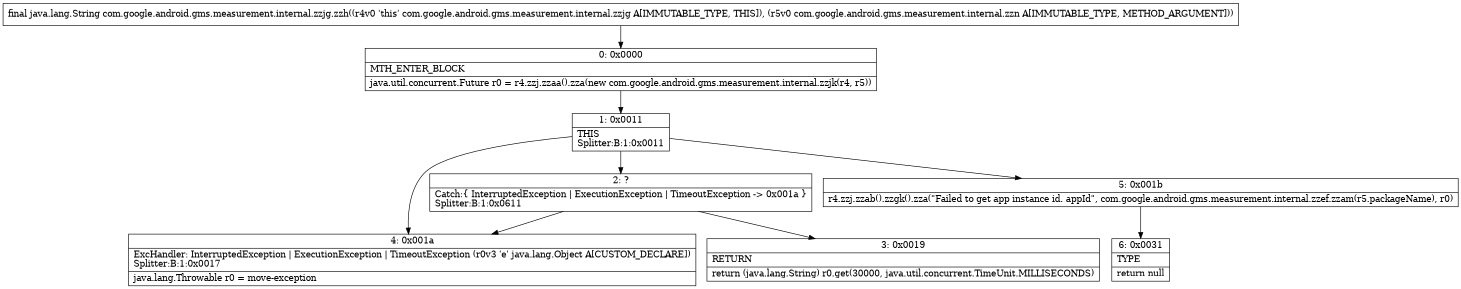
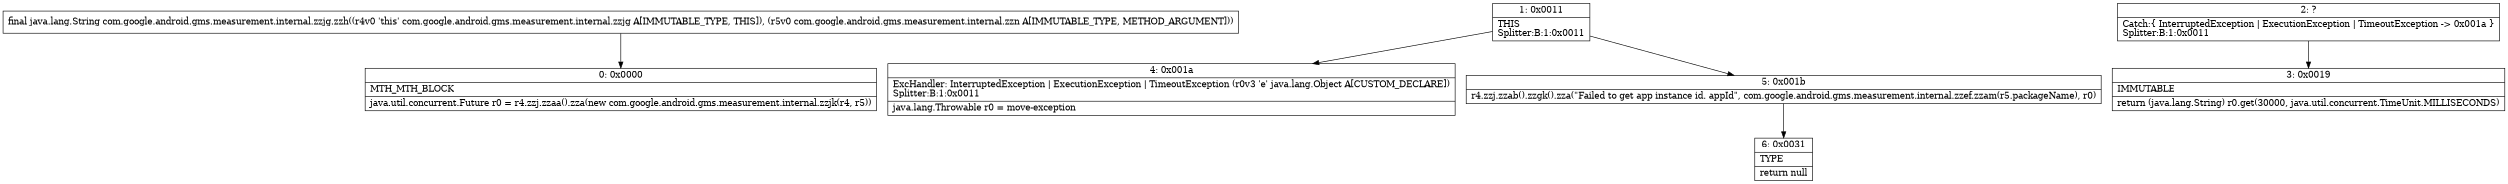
(417, 69) -> (412, 89)
(621, 99) -> none
(621, 159) -> none
(478, 204) -> (2166, 34)
(531, 222) -> none
(732, 260) -> (2146, 89)
(177, 264) -> (936, 94)
